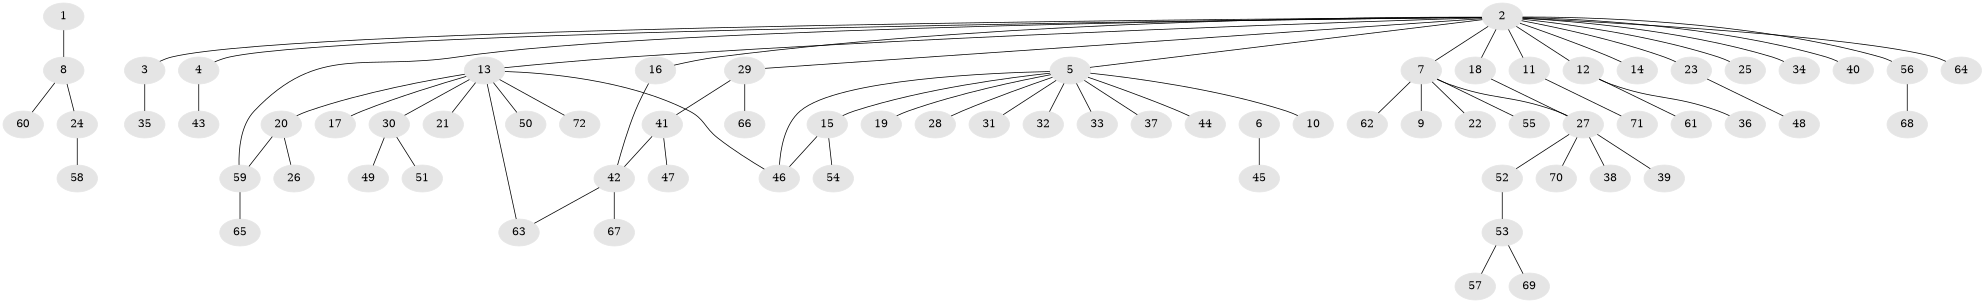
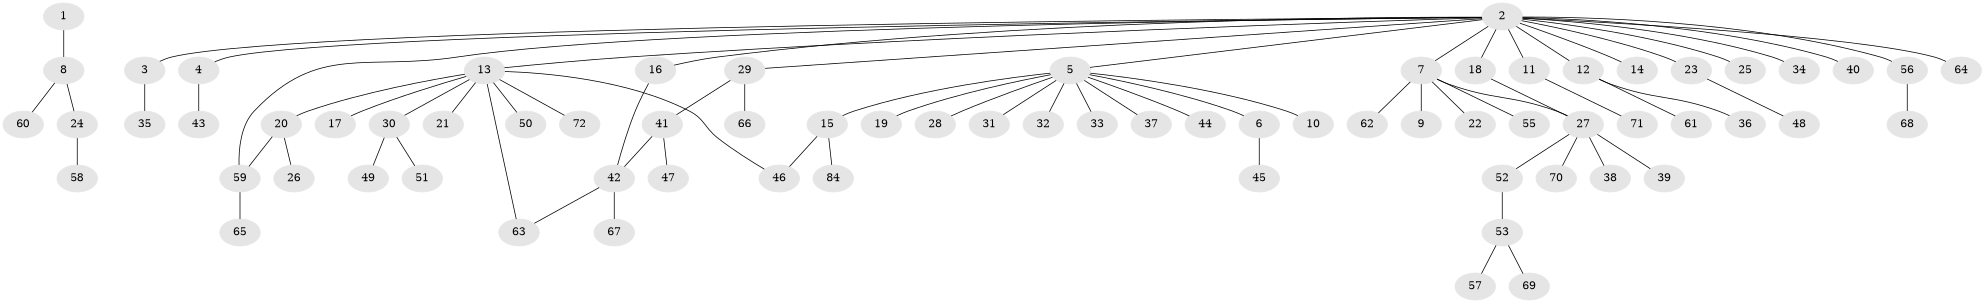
(893, 83) -> (1168, 92)
(833, 178) -> (833, 178)
